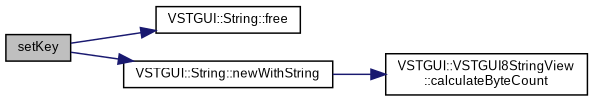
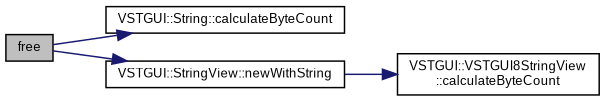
(228, 20) -> (225, 20)
(38, 48) -> (29, 48)
(228, 74) -> (225, 74)
